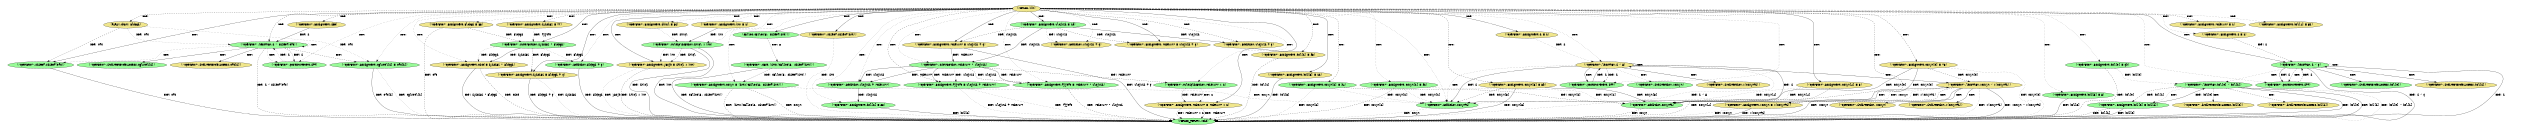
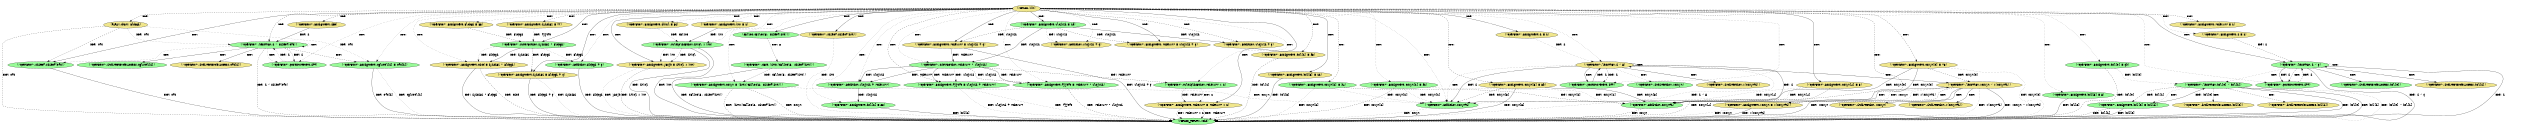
(2286, 25) -> none
(680, 35) -> (680, 35)
(749, 120) -> (236, 115)
